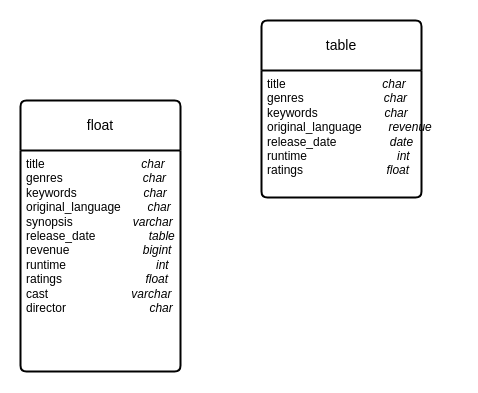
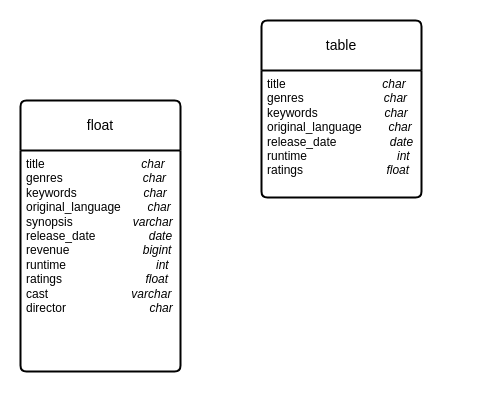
(370, 128) -> (370, 128)
(131, 237) -> (131, 237)
